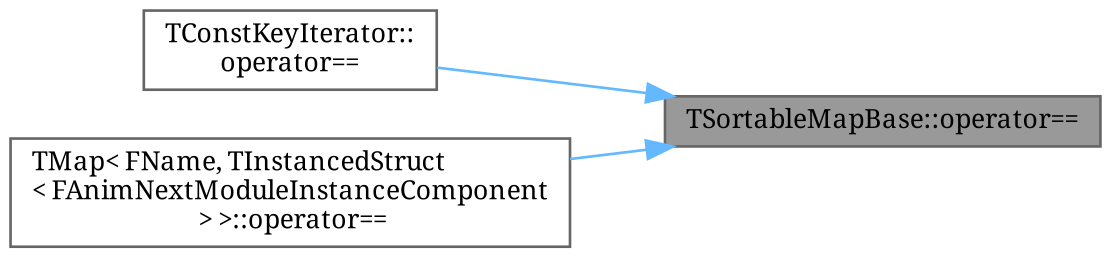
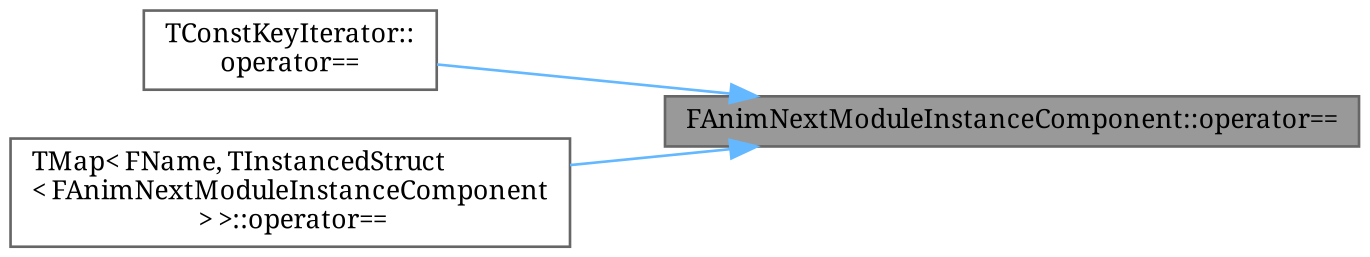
(883, 121) -> (1012, 121)
